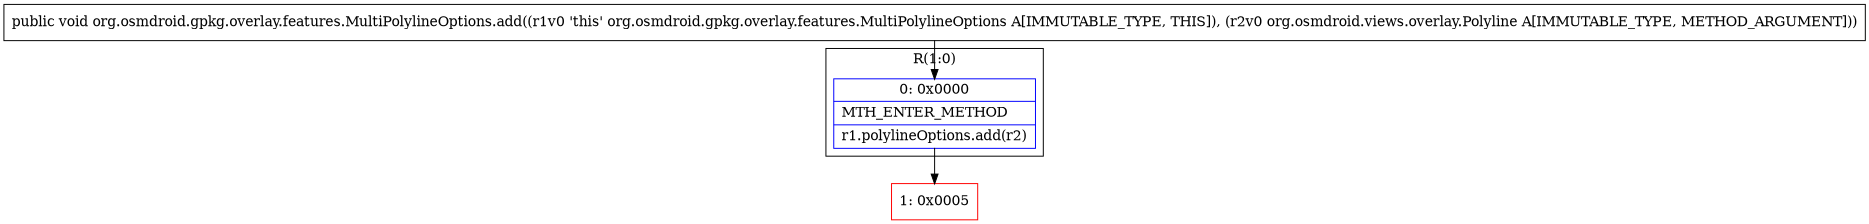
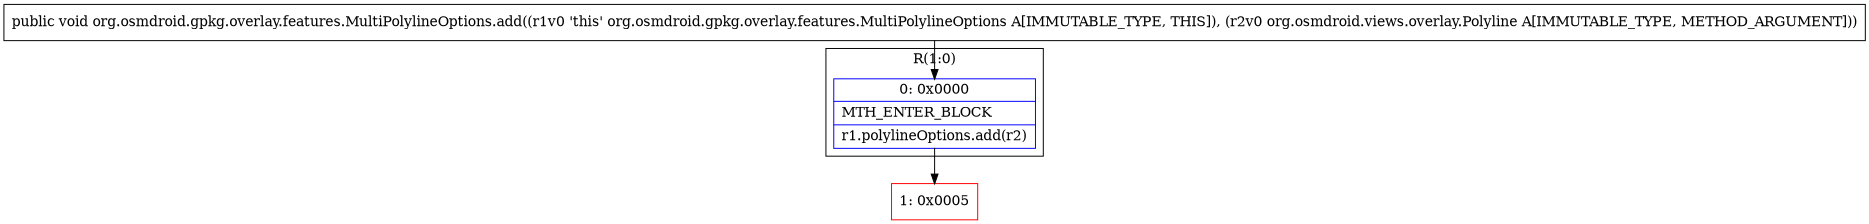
(925, 113) -> (917, 113)
